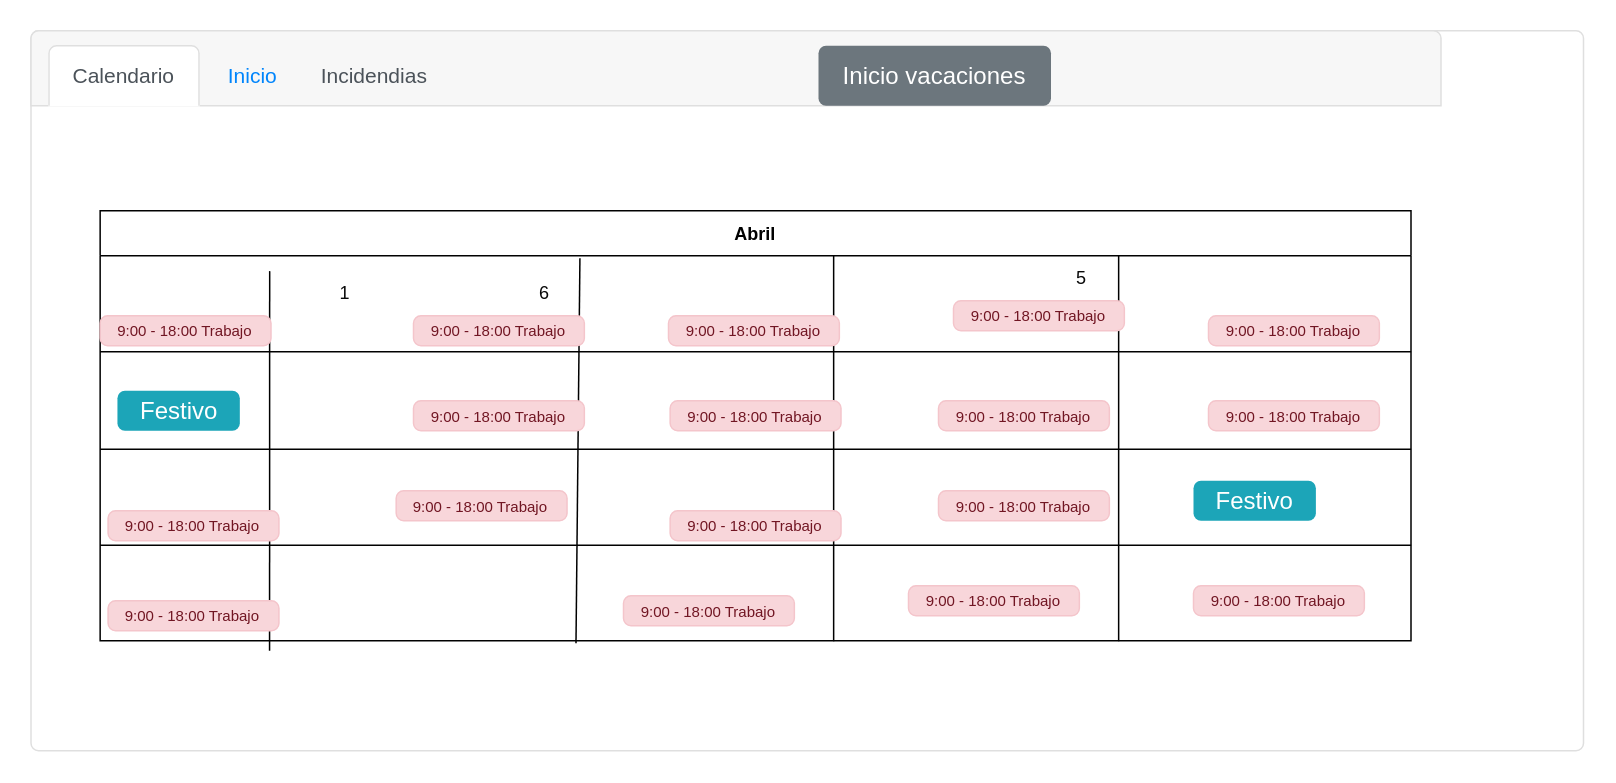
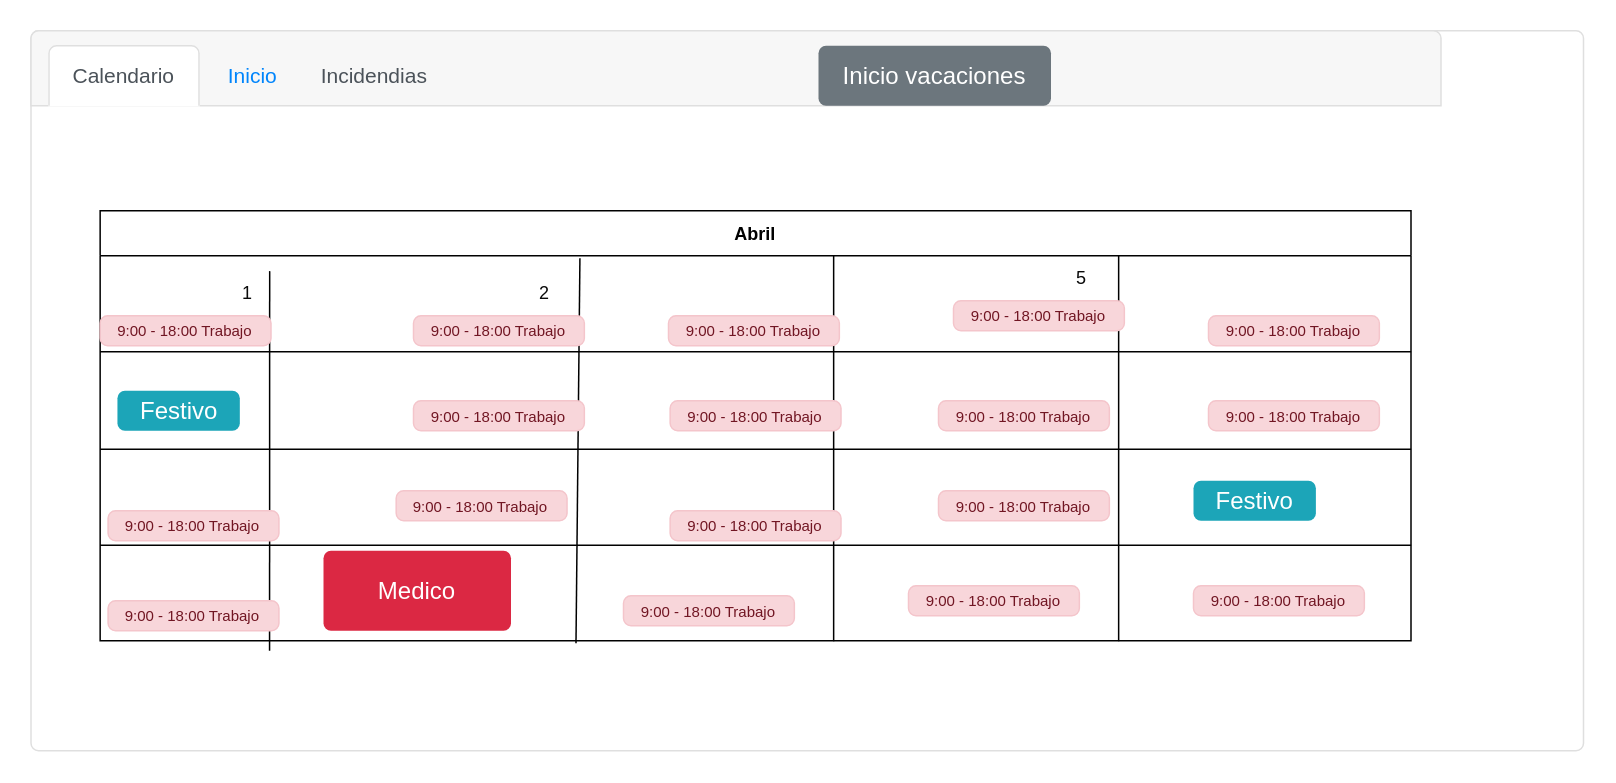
(344, 293) -> (247, 293)
(545, 293) -> (545, 293)
none -> (417, 591)
